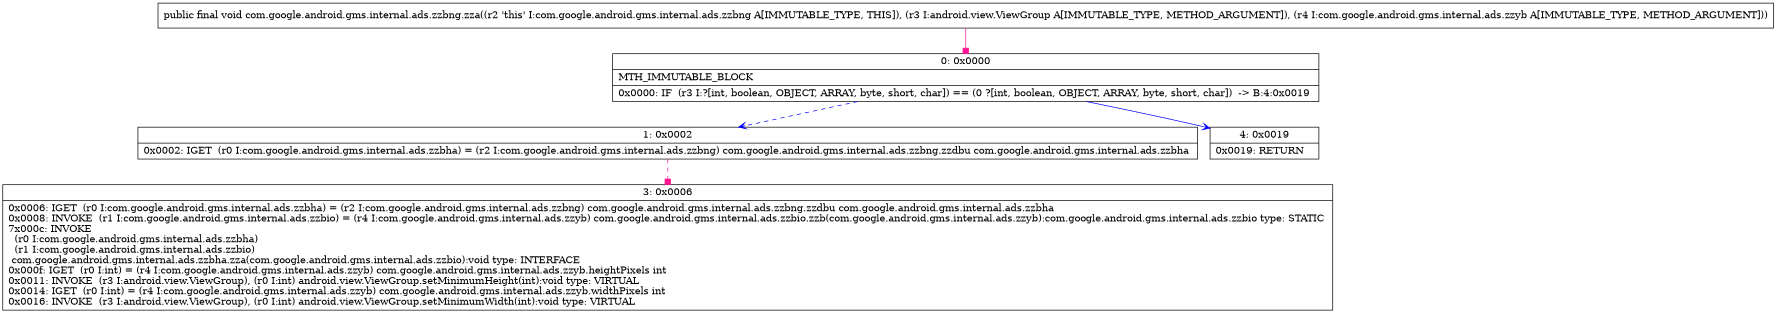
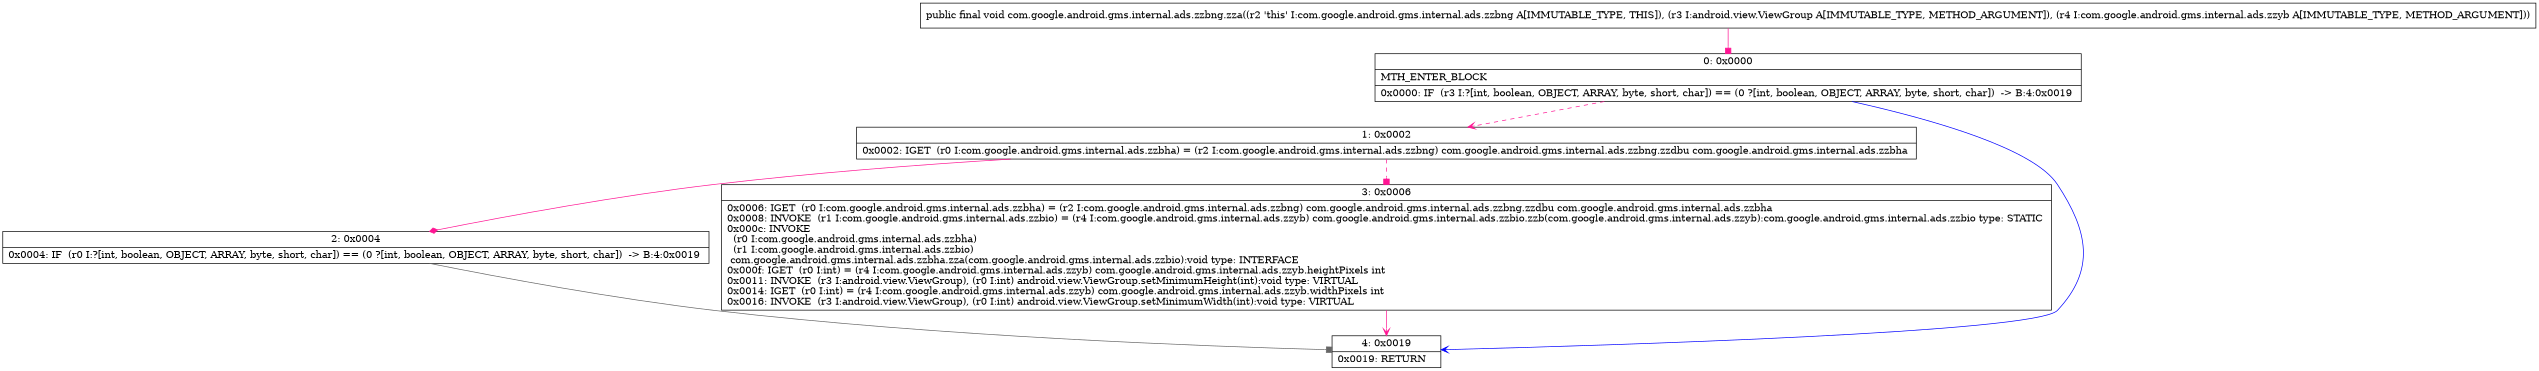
(686, 77) -> (1434, 77)
(802, 114) -> (1540, 114)
(53, 229) -> (772, 229)
none -> (356, 247)
none -> (1386, 319)
